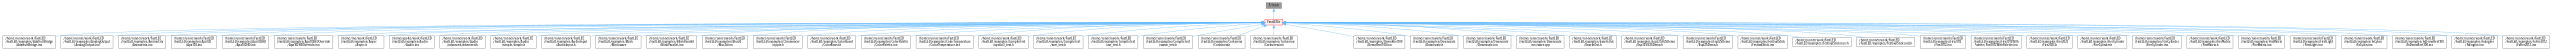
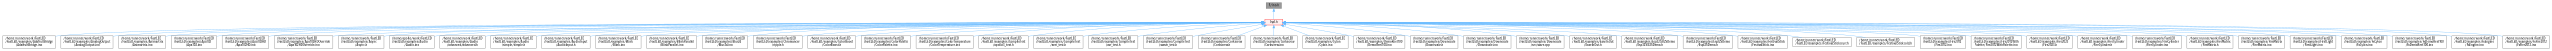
(1274, 22) -> (1274, 22)
(361, 42) -> (361, 42)
(618, 42) -> (618, 42)
none -> (1325, 42)
